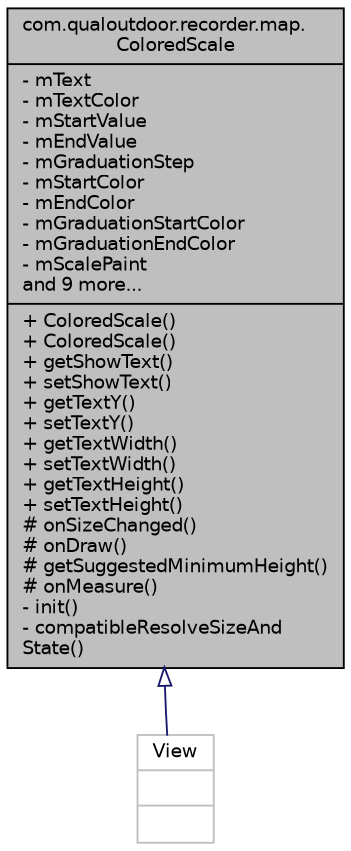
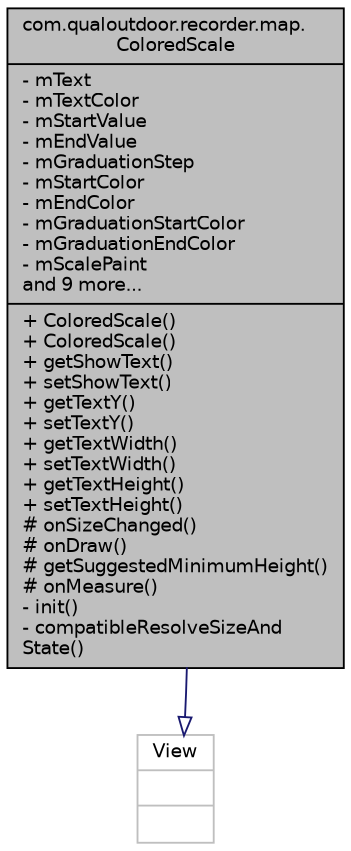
(166, 711) -> (186, 692)
